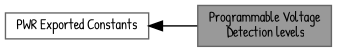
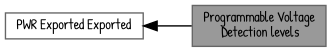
(77, 26) -> (74, 26)
